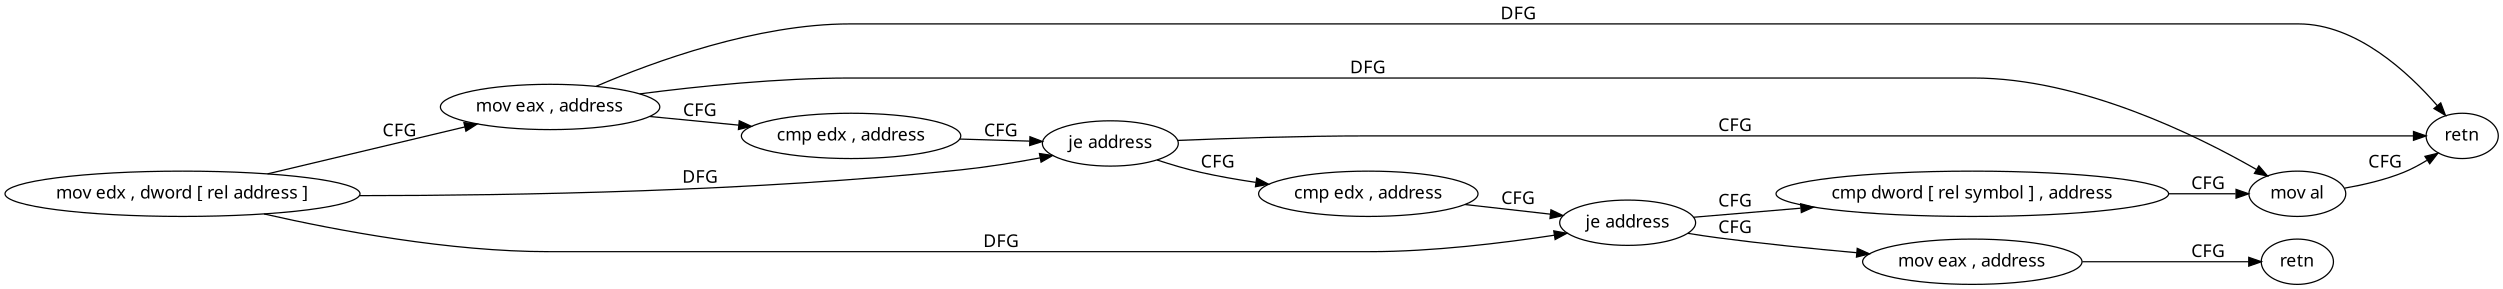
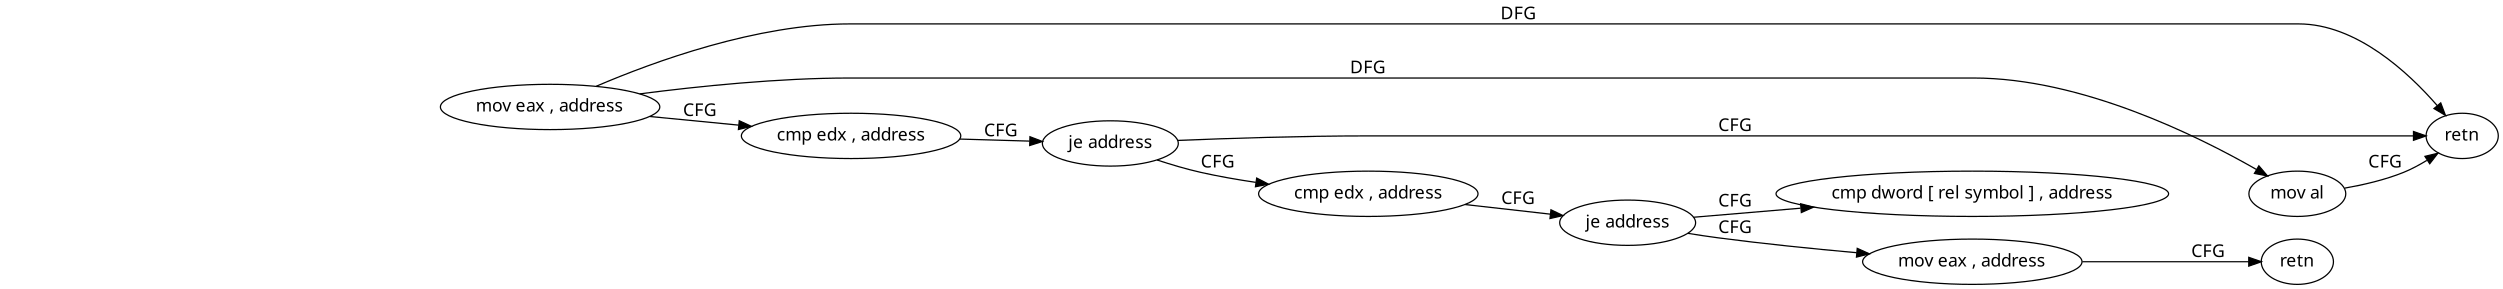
(183, 194) -> none
(2202, 194) -> none
